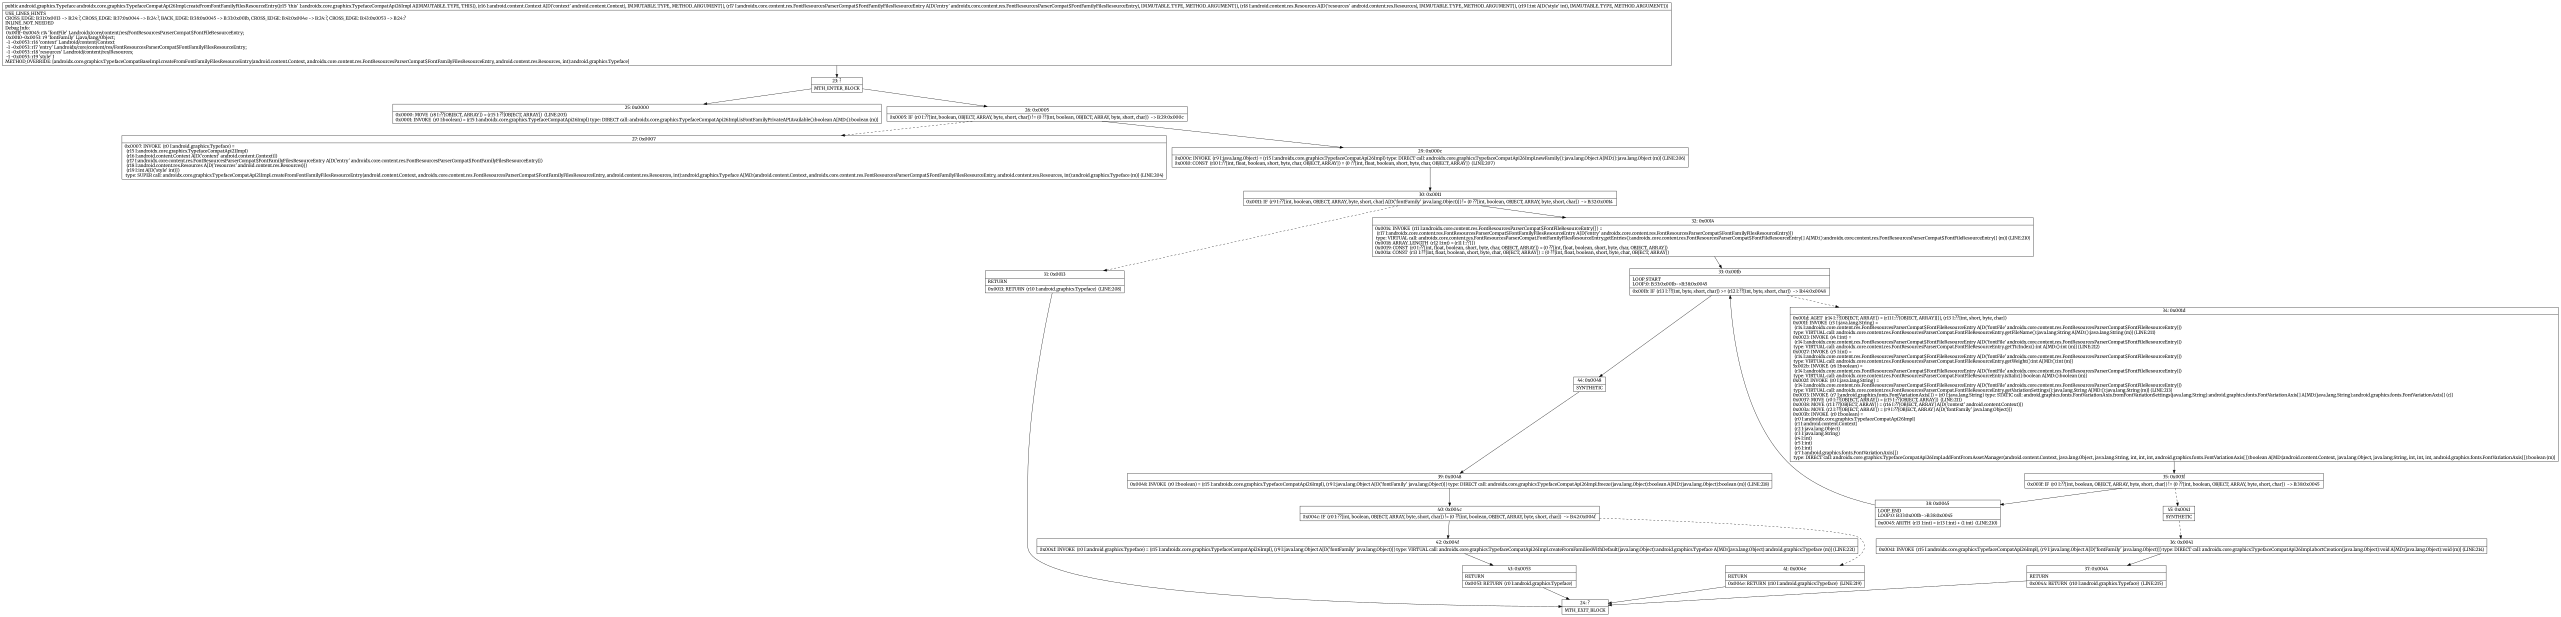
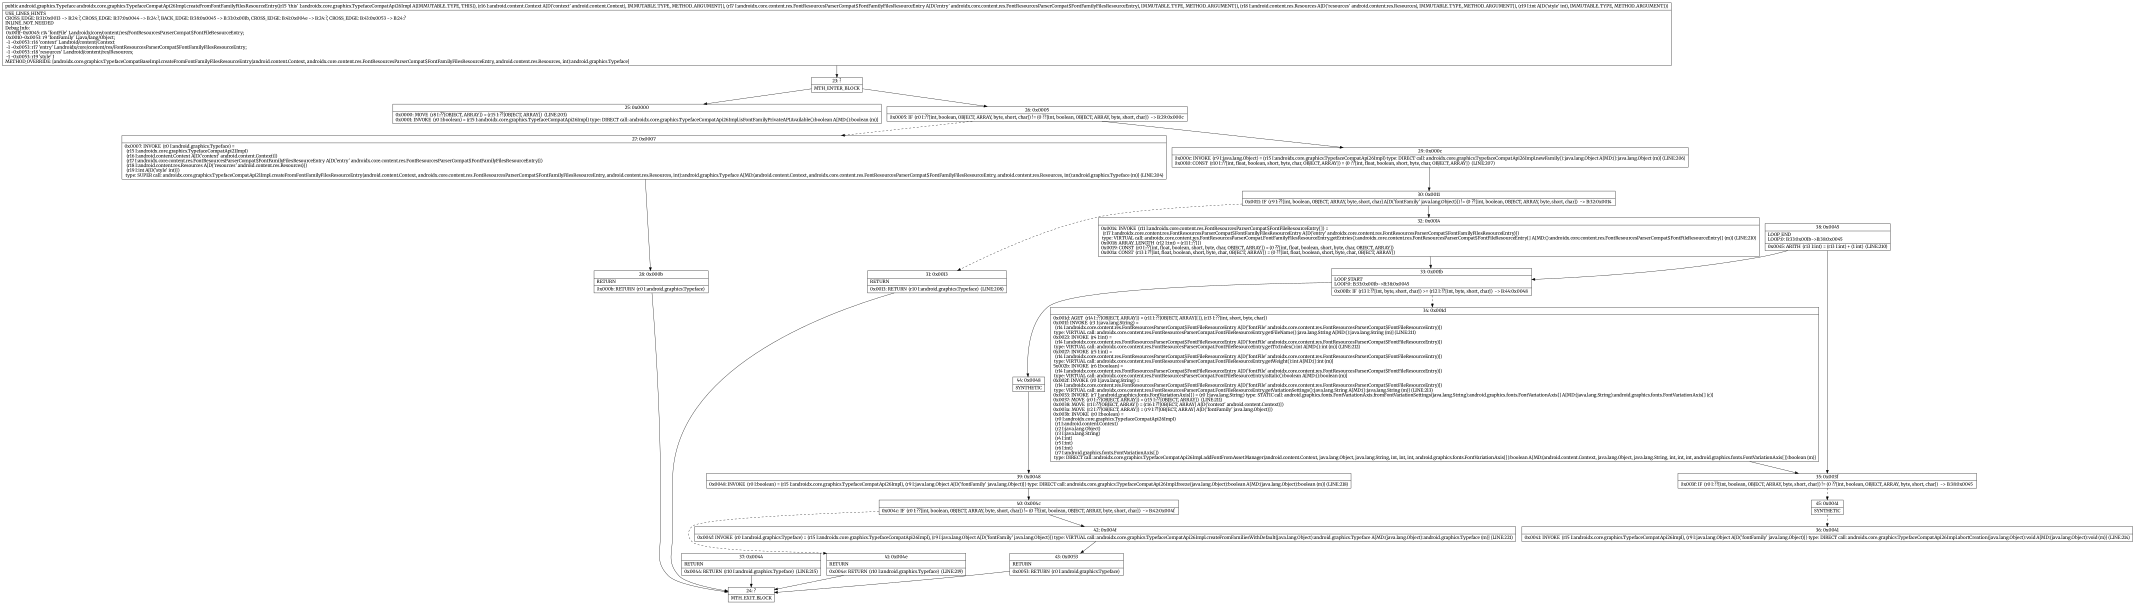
none -> (651, 282)
(2063, 496) -> (1827, 360)
(2146, 559) -> none
